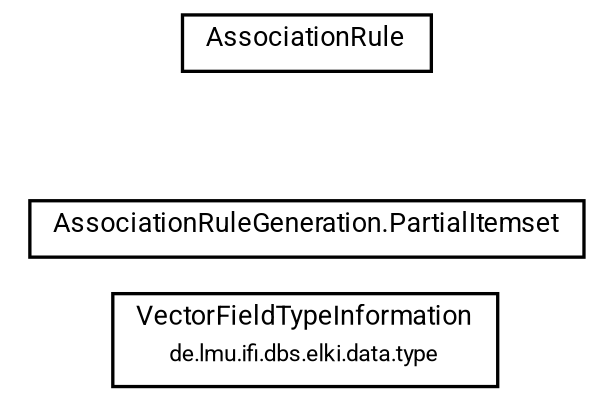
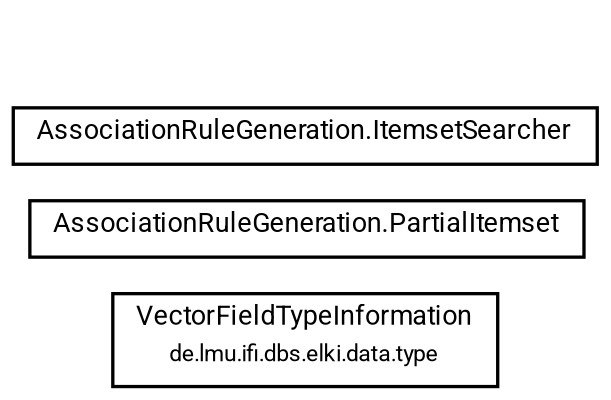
(305, 41) -> none
none -> (305, 134)
